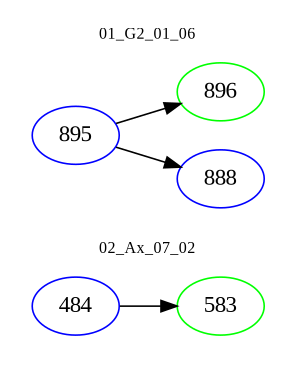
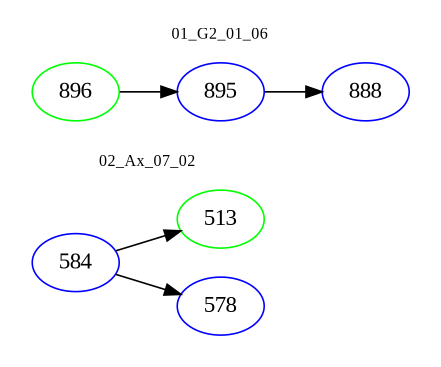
(141, 116) -> (140, 92)
(76, 306) -> (76, 263)
(221, 306) -> (221, 219)
none -> (221, 306)
